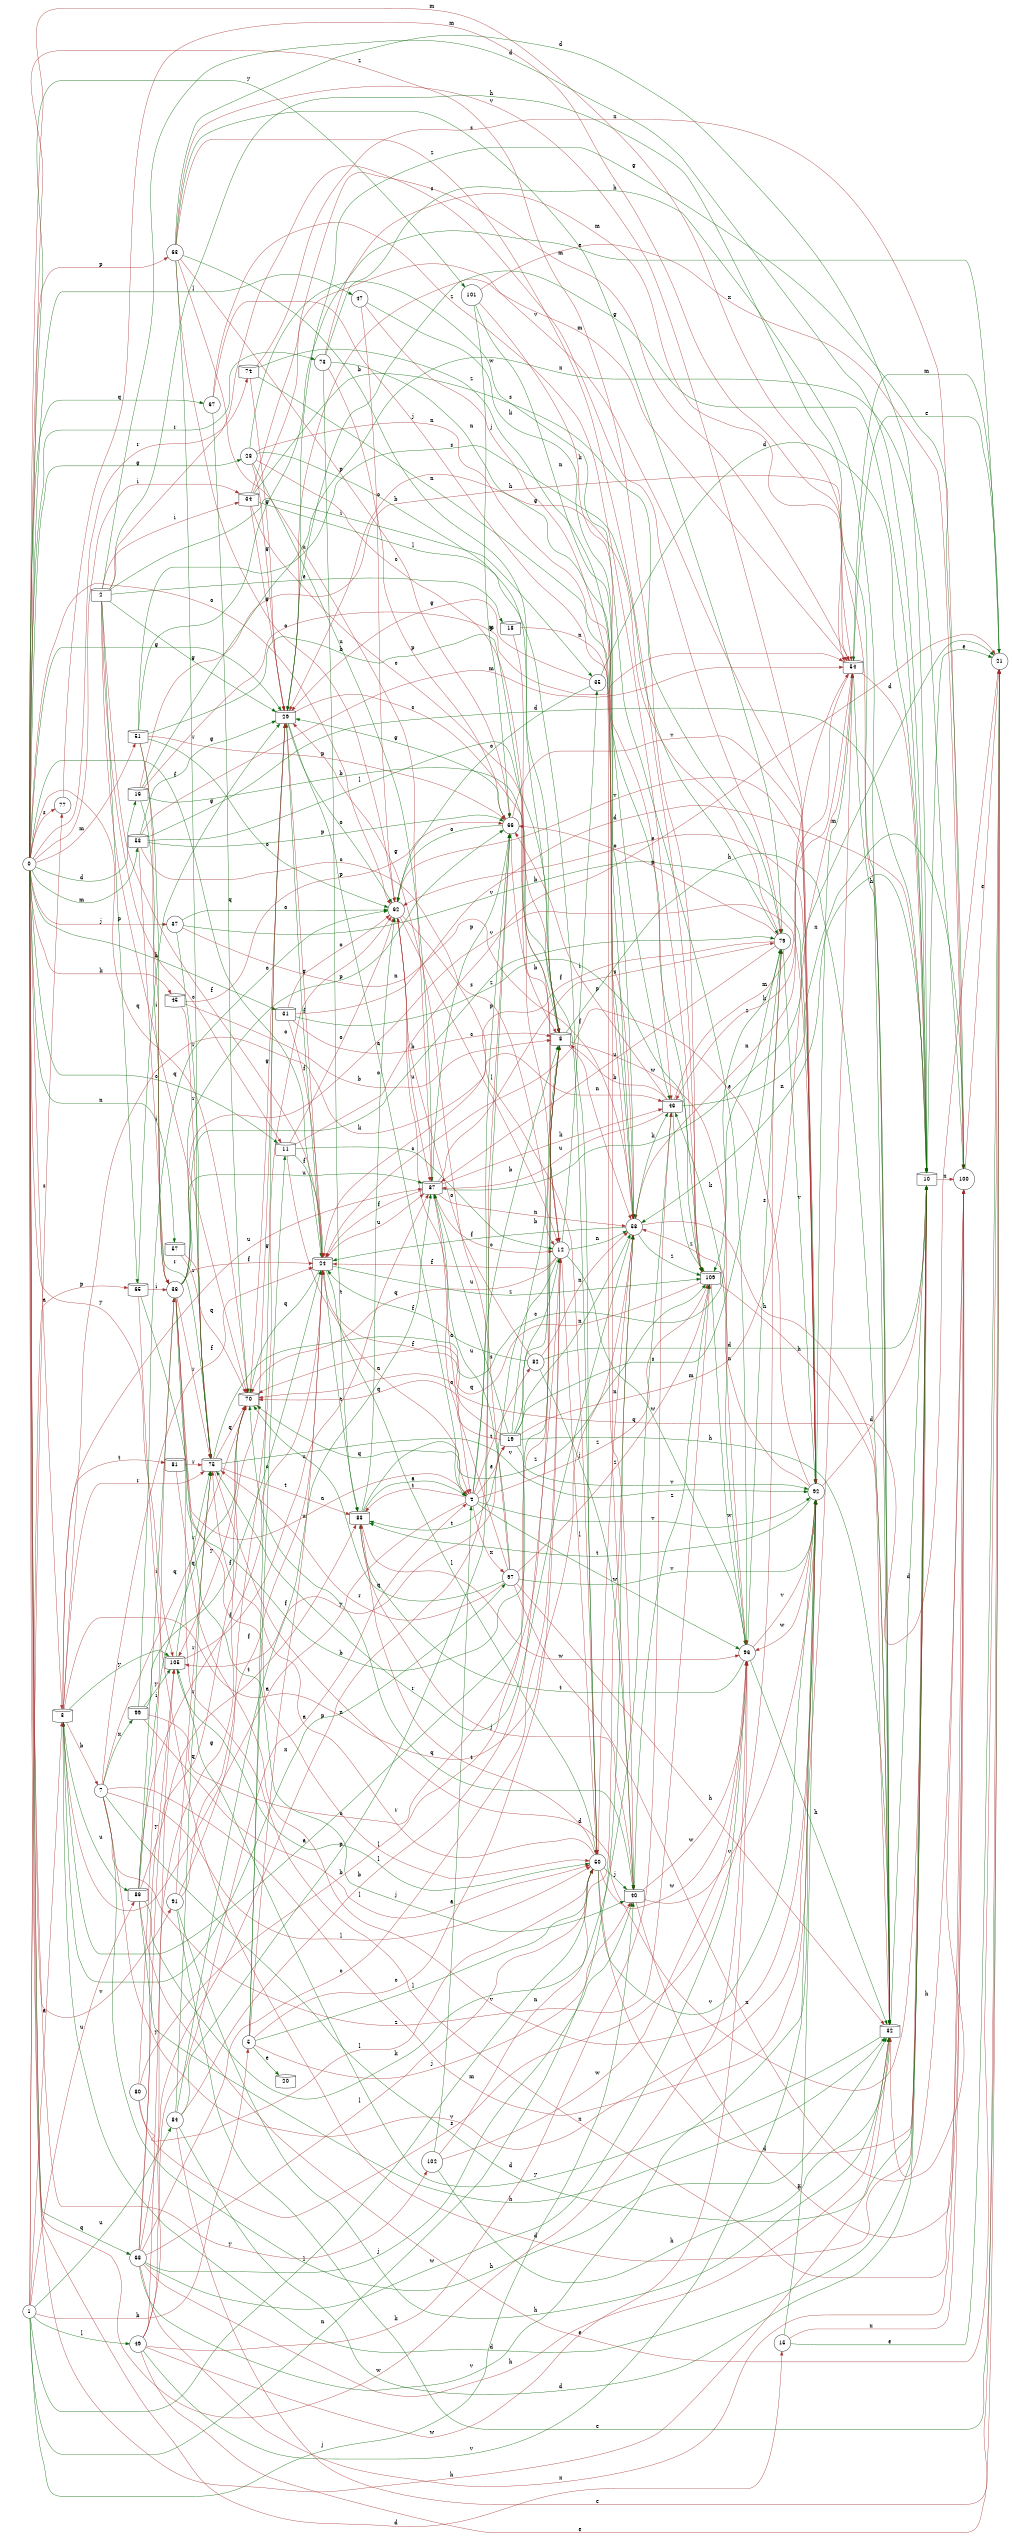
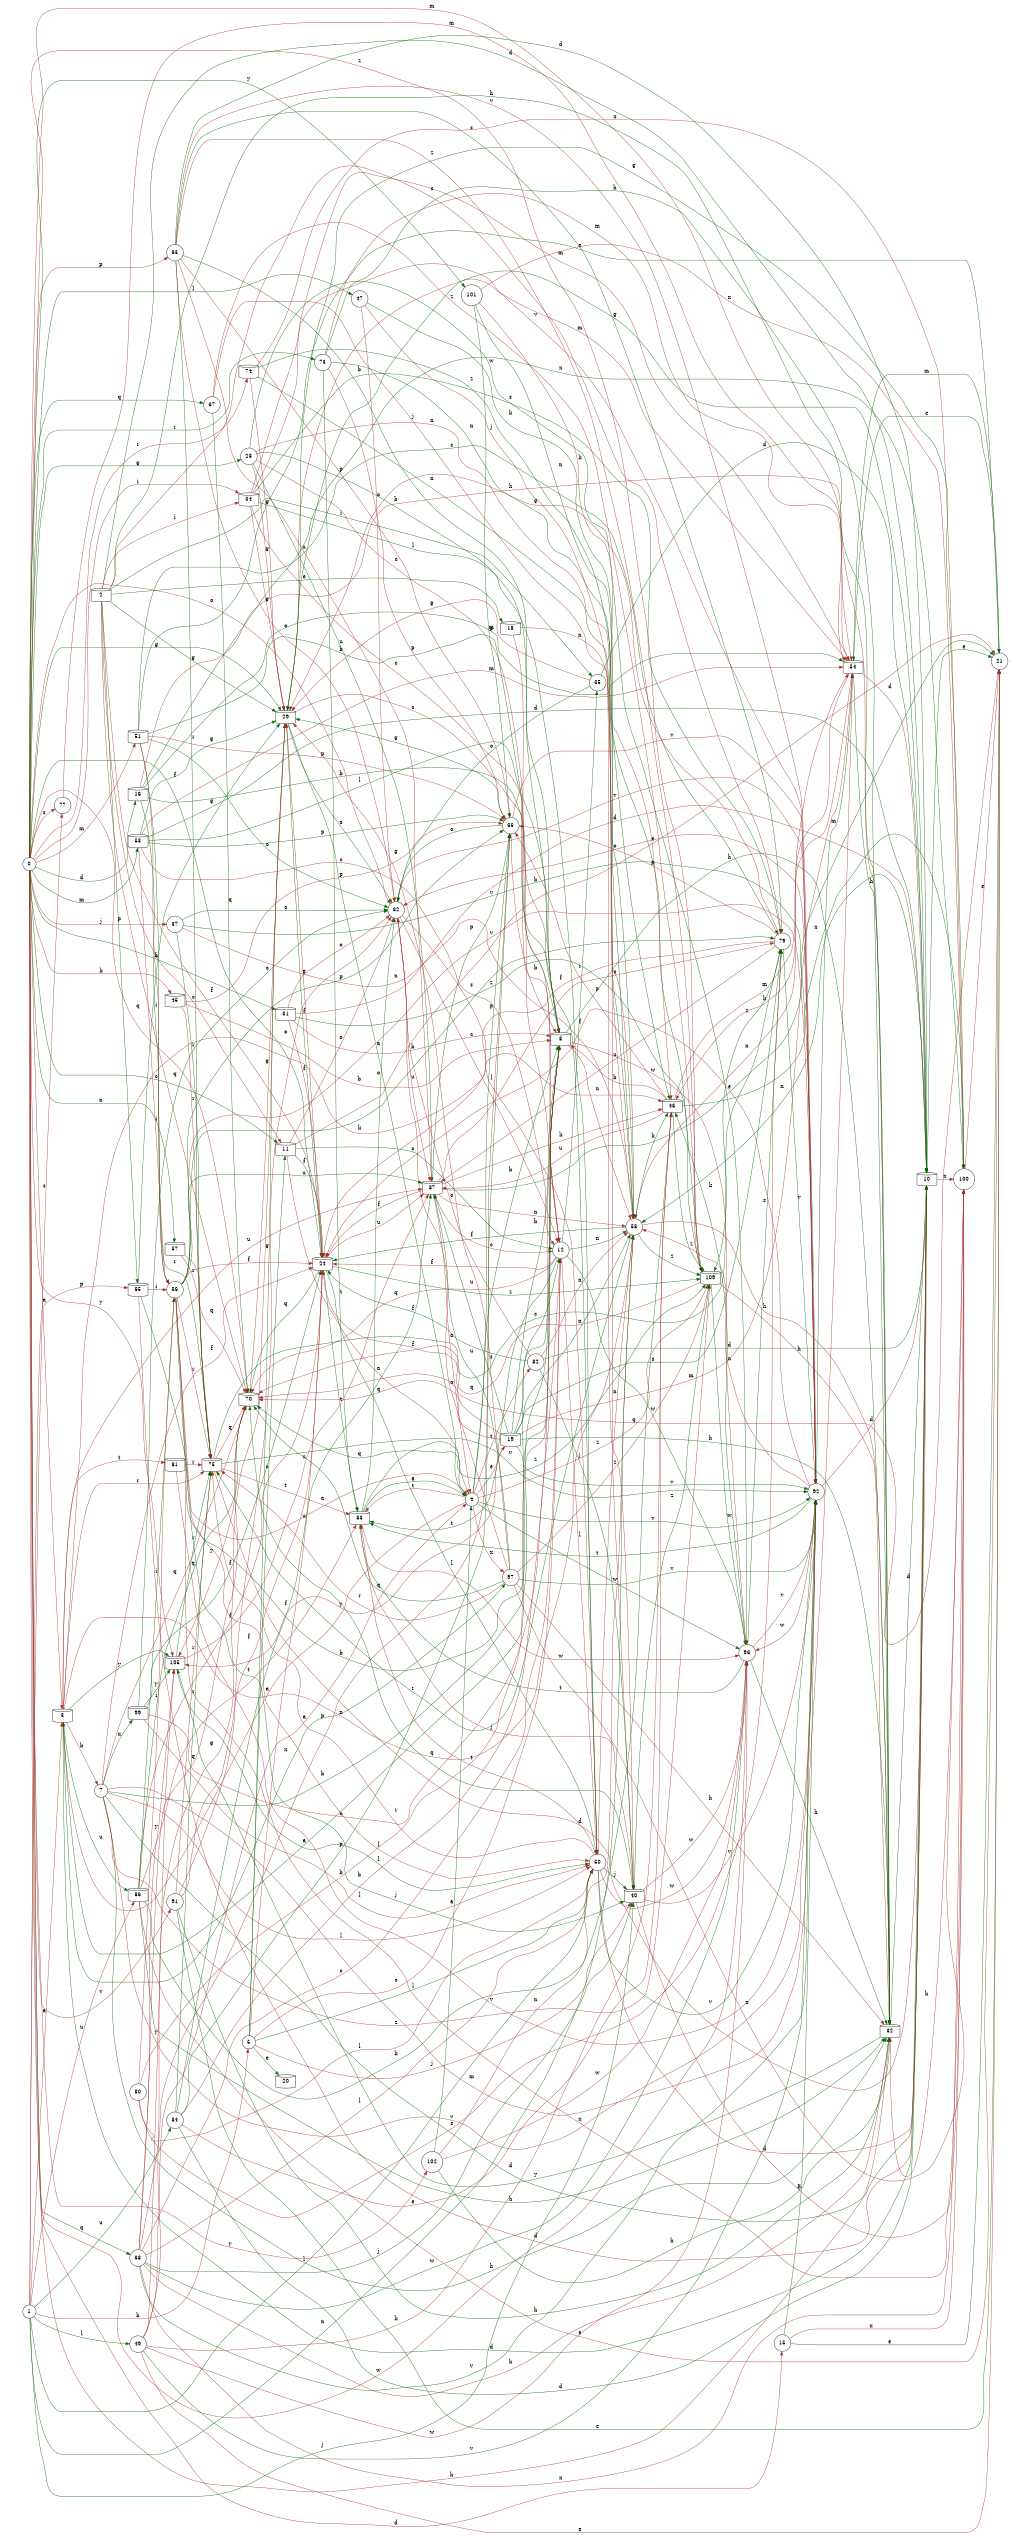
(456, 619) -> (456, 619)
none -> (511, 1619)
(947, 2504) -> (658, 1839)
